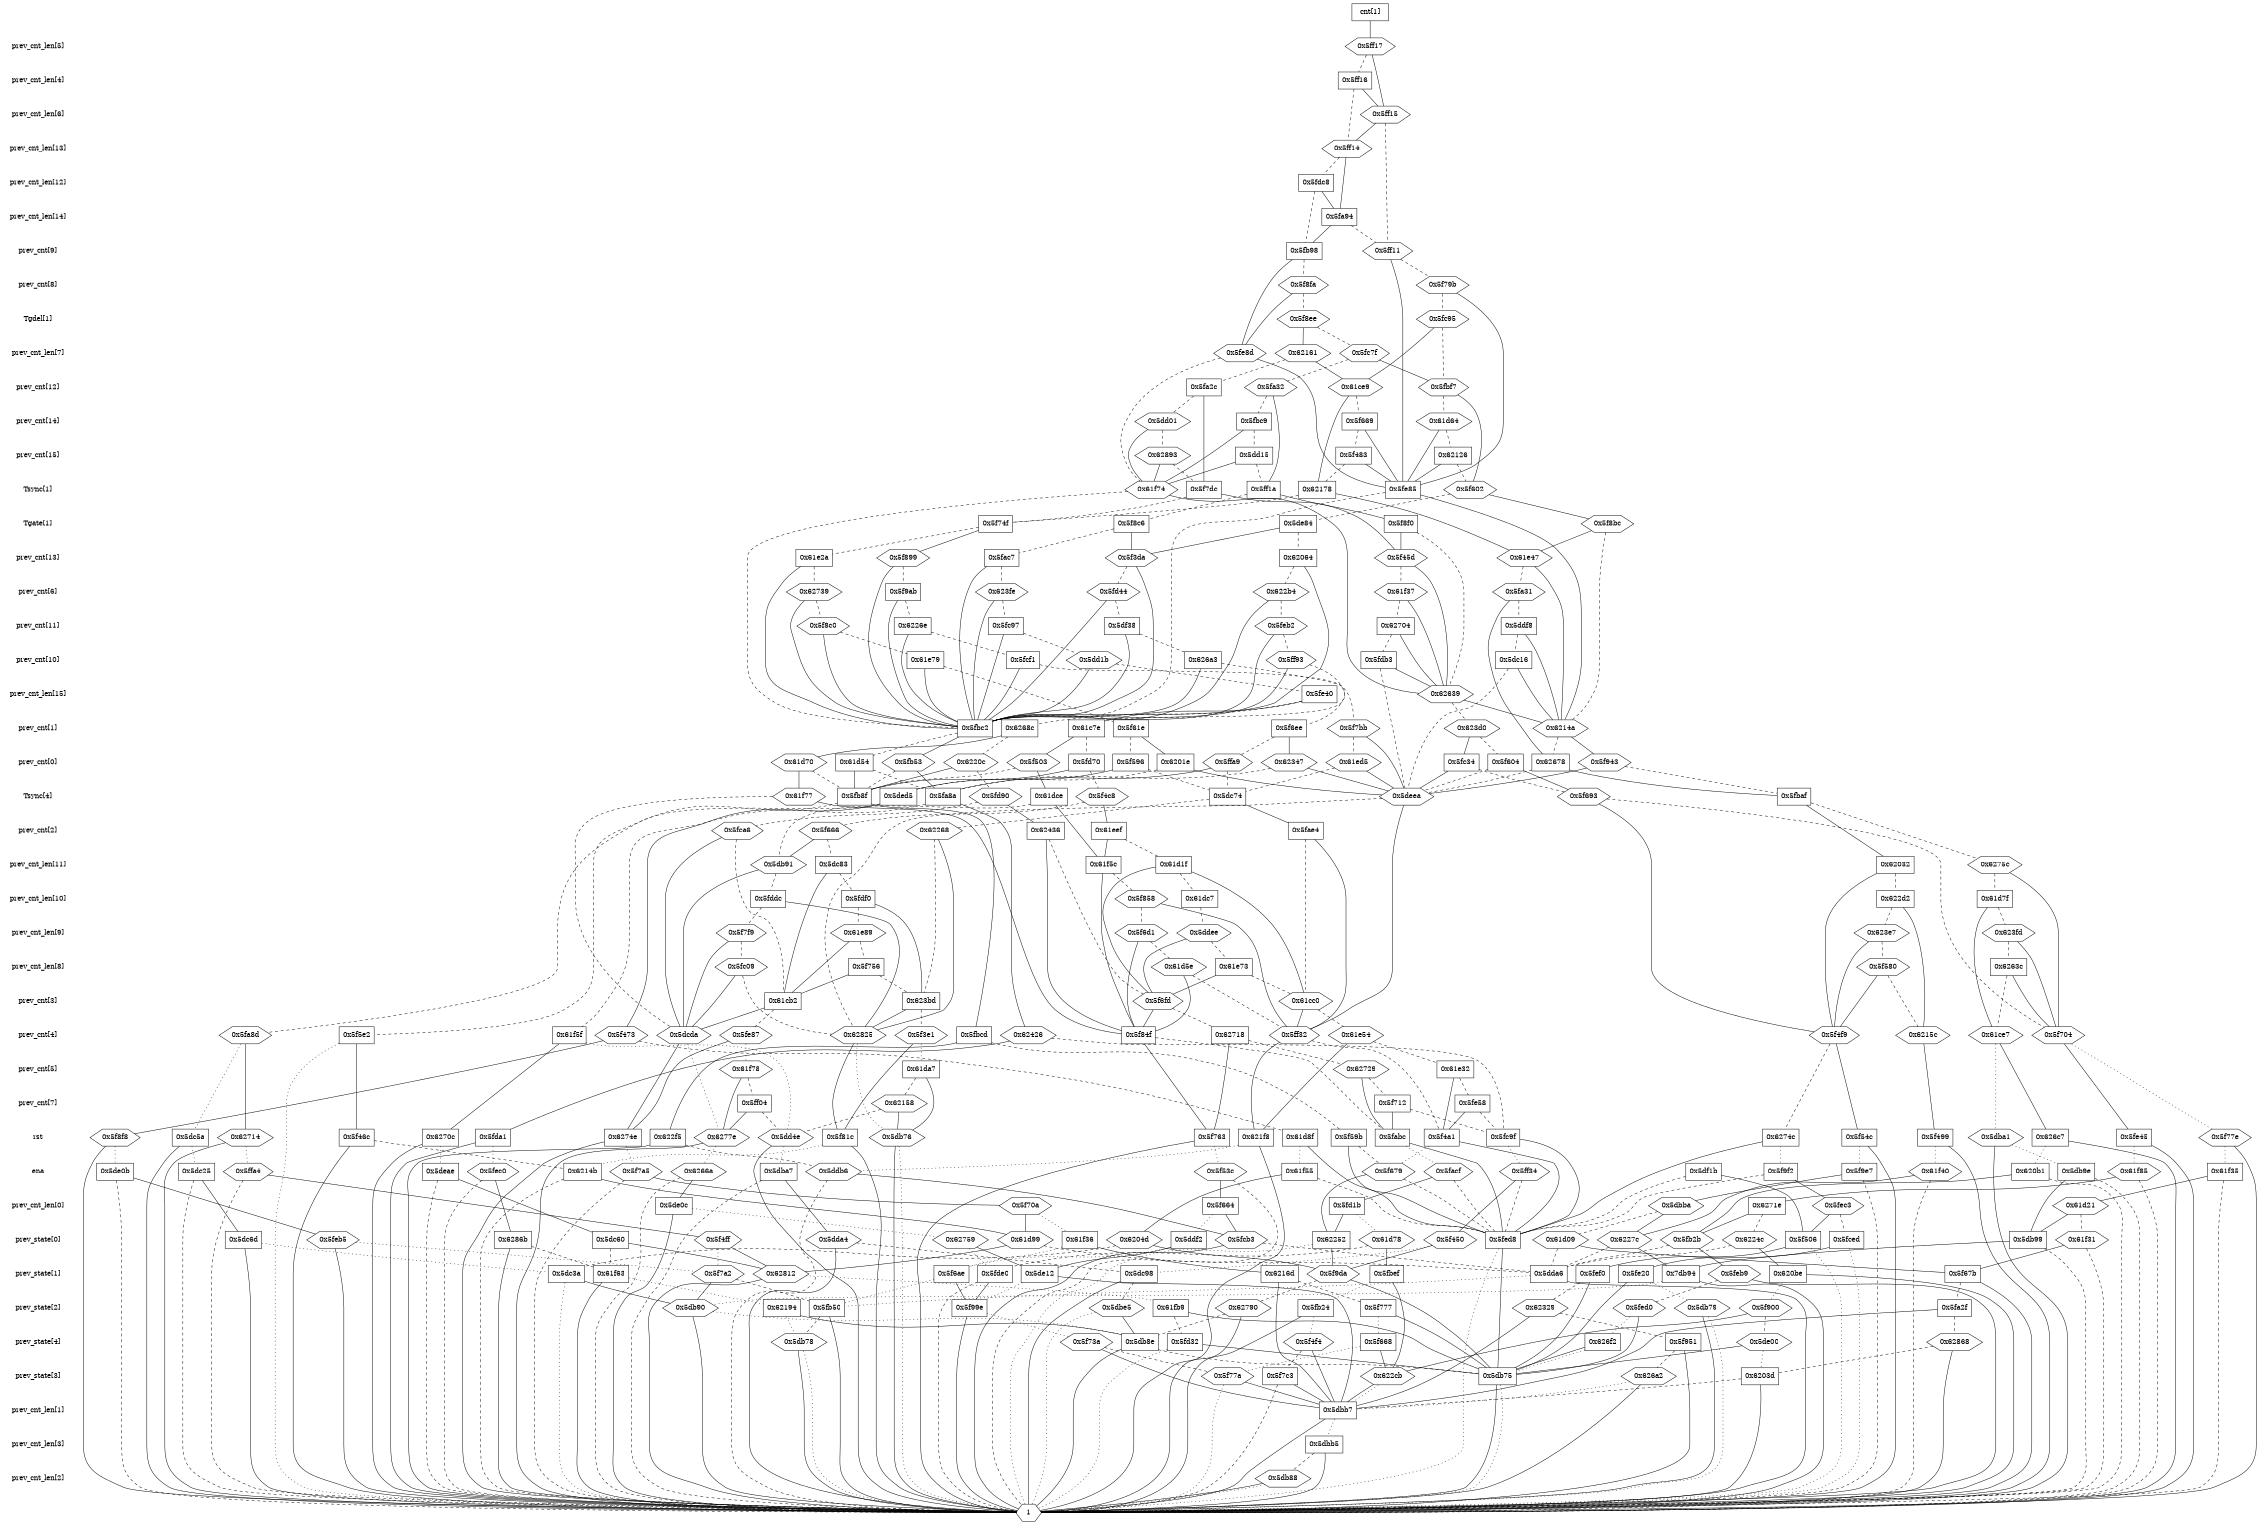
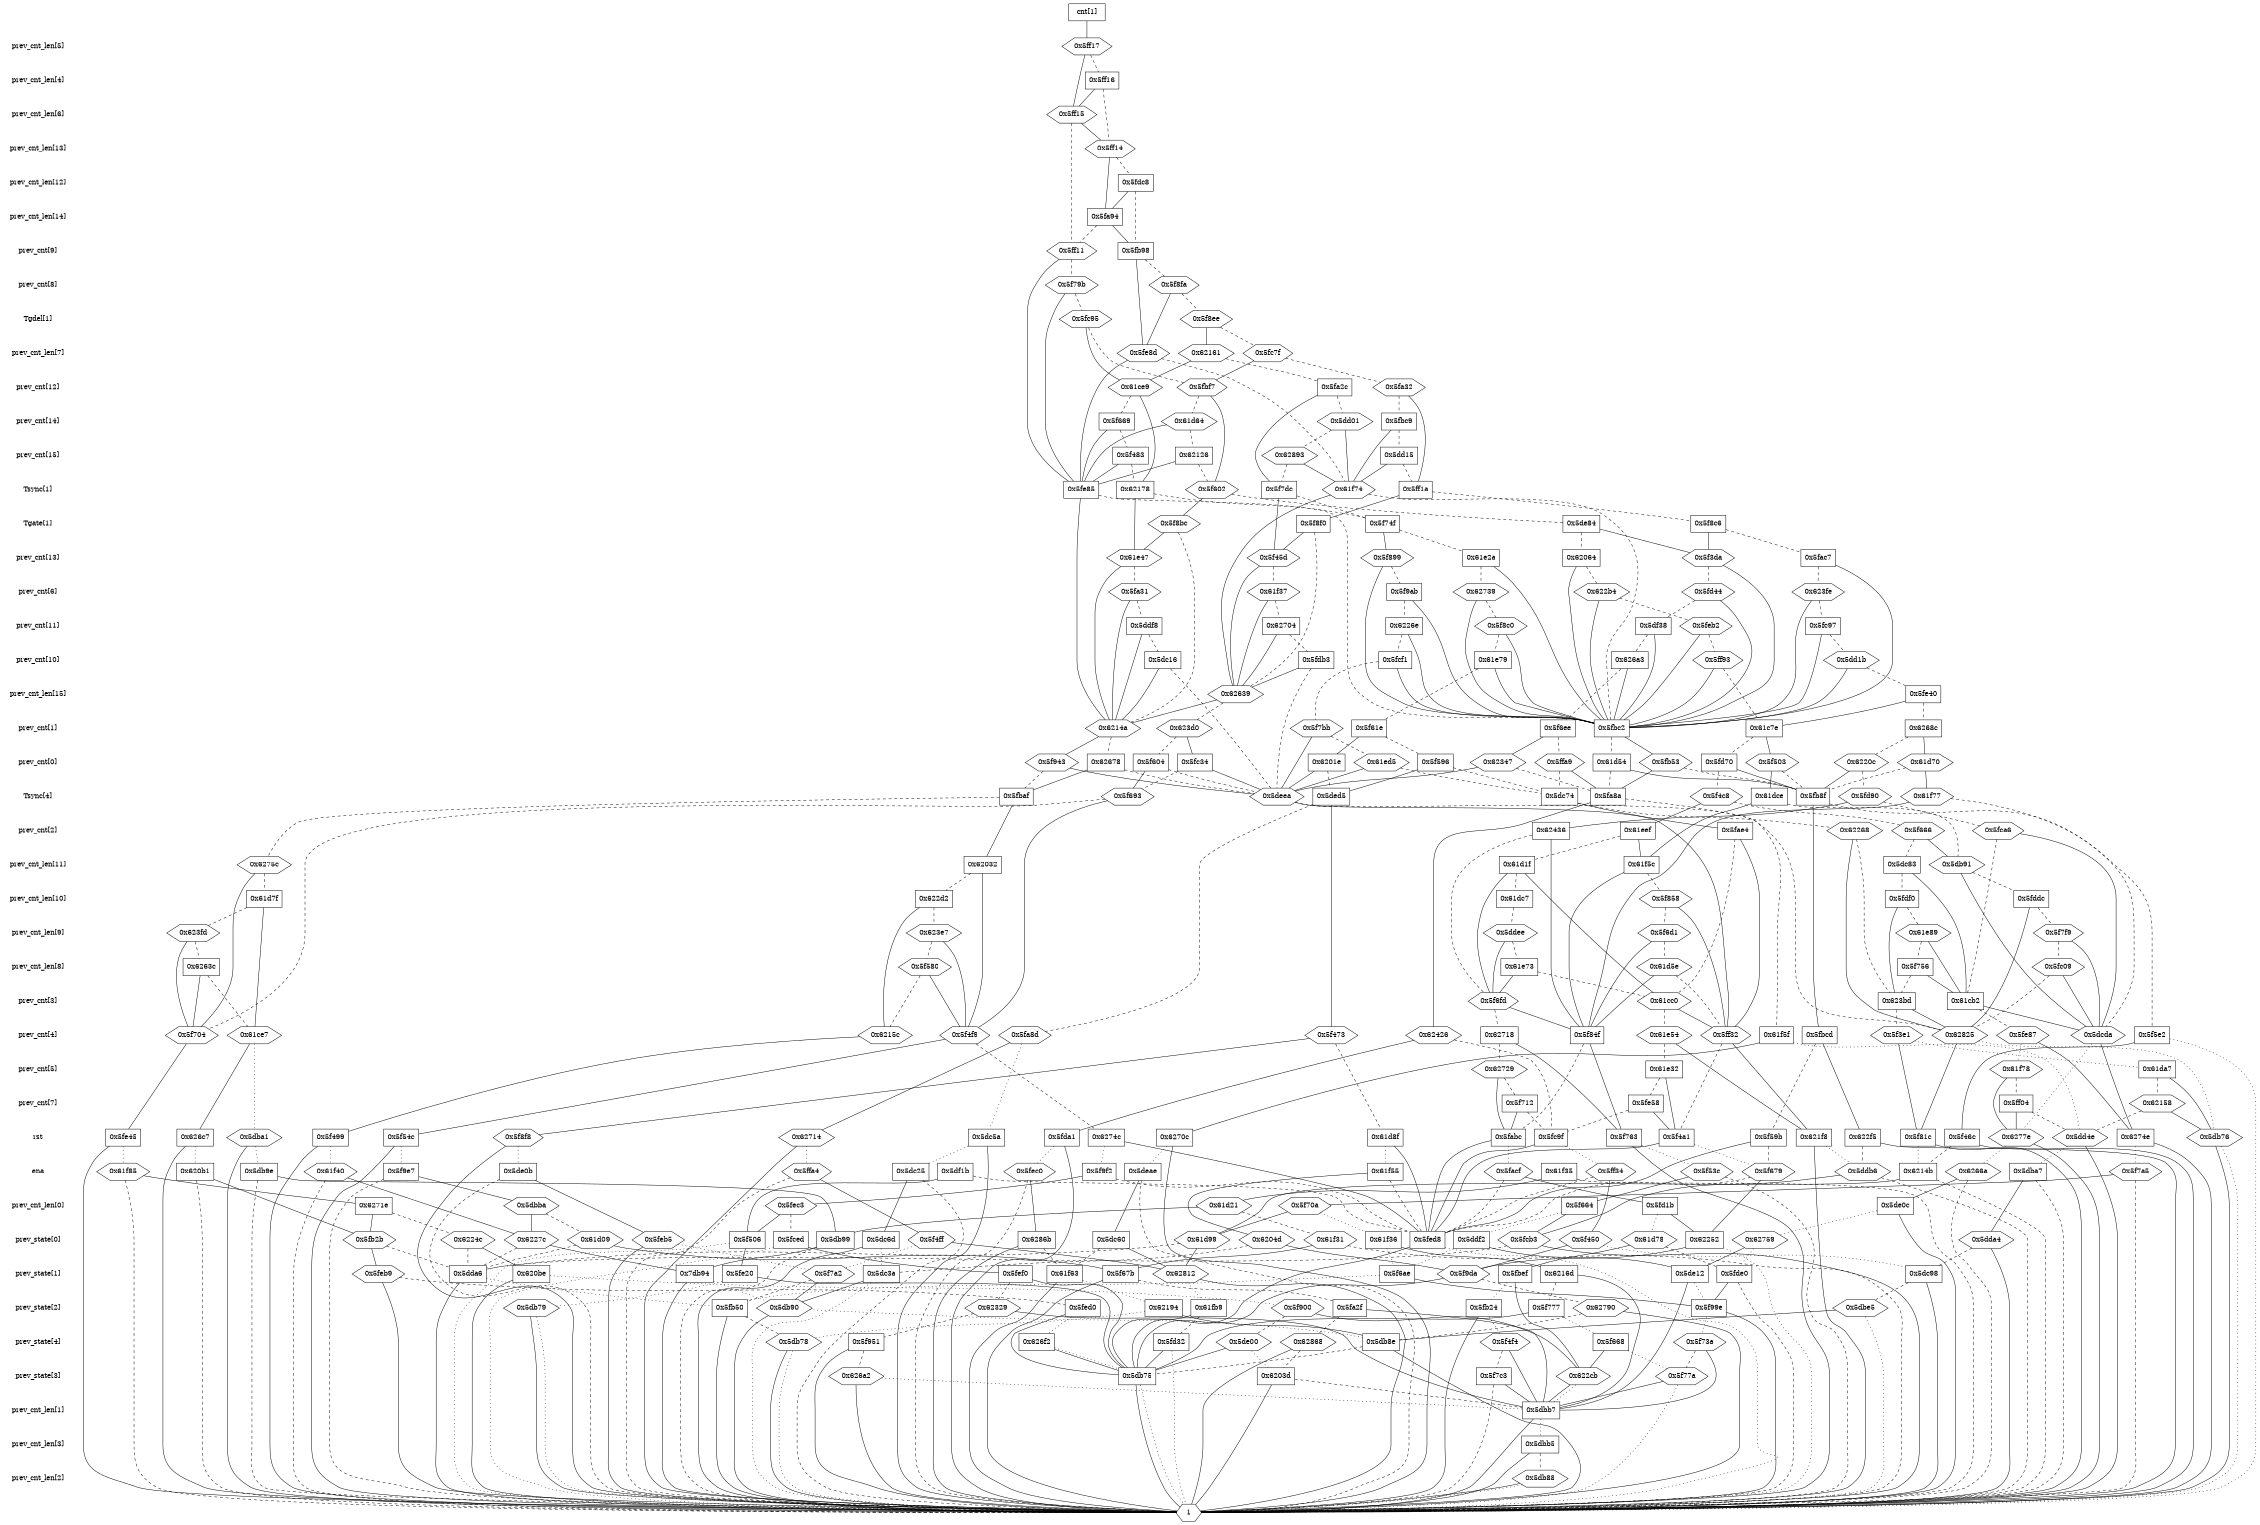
(1495, 681) -> (1115, 659)
(2225, 1138) -> none
(1639, 1308) -> (1083, 1308)
